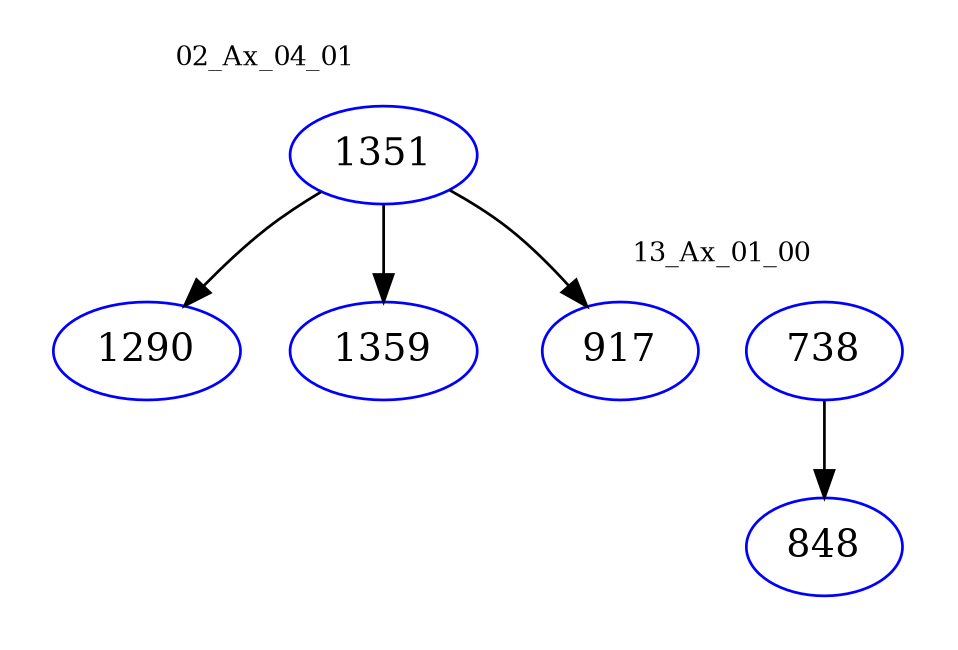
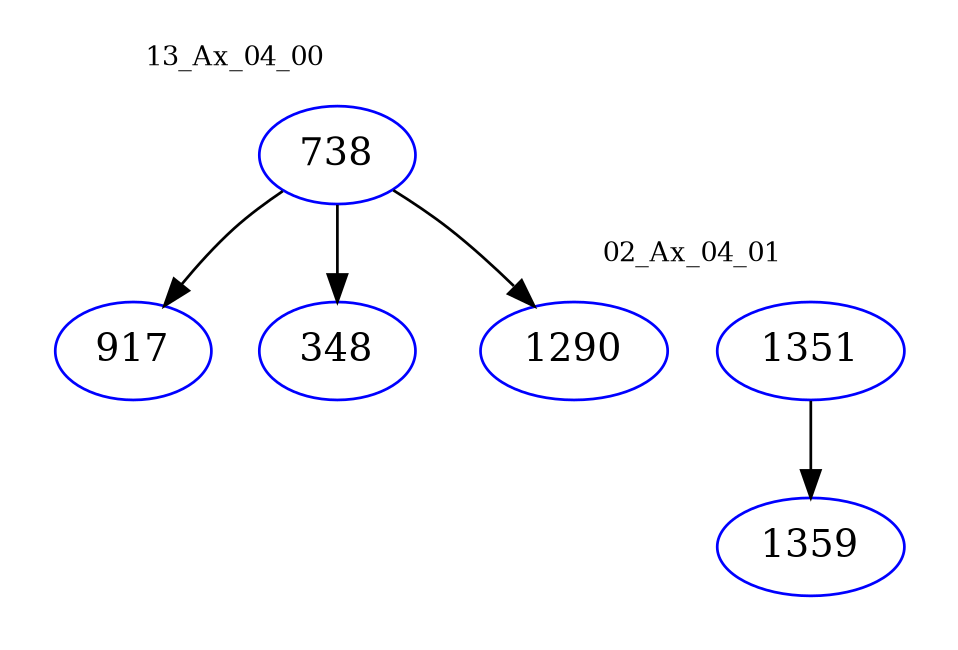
(259, 235) -> (477, 252)
(537, 253) -> (228, 234)
(722, 254) -> (235, 58)
(824, 547) -> (337, 351)
